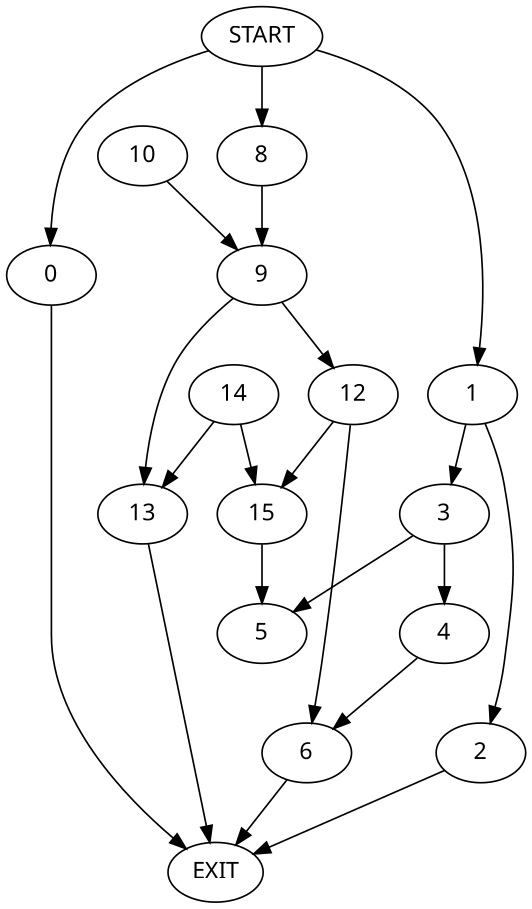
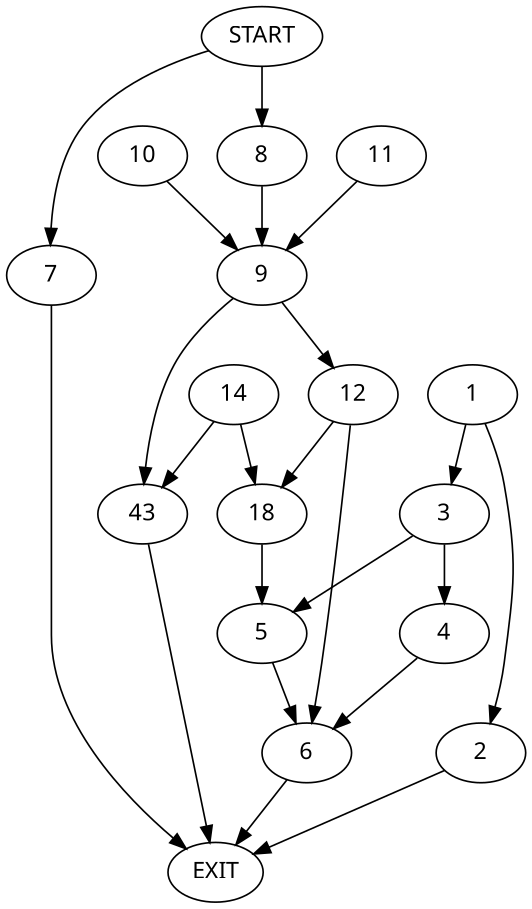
none -> (381, 156)
(460, 161) -> none
(51, 275) -> (51, 275)
(143, 514) -> (143, 514)
(262, 514) -> (262, 514)
none -> (281, 685)
